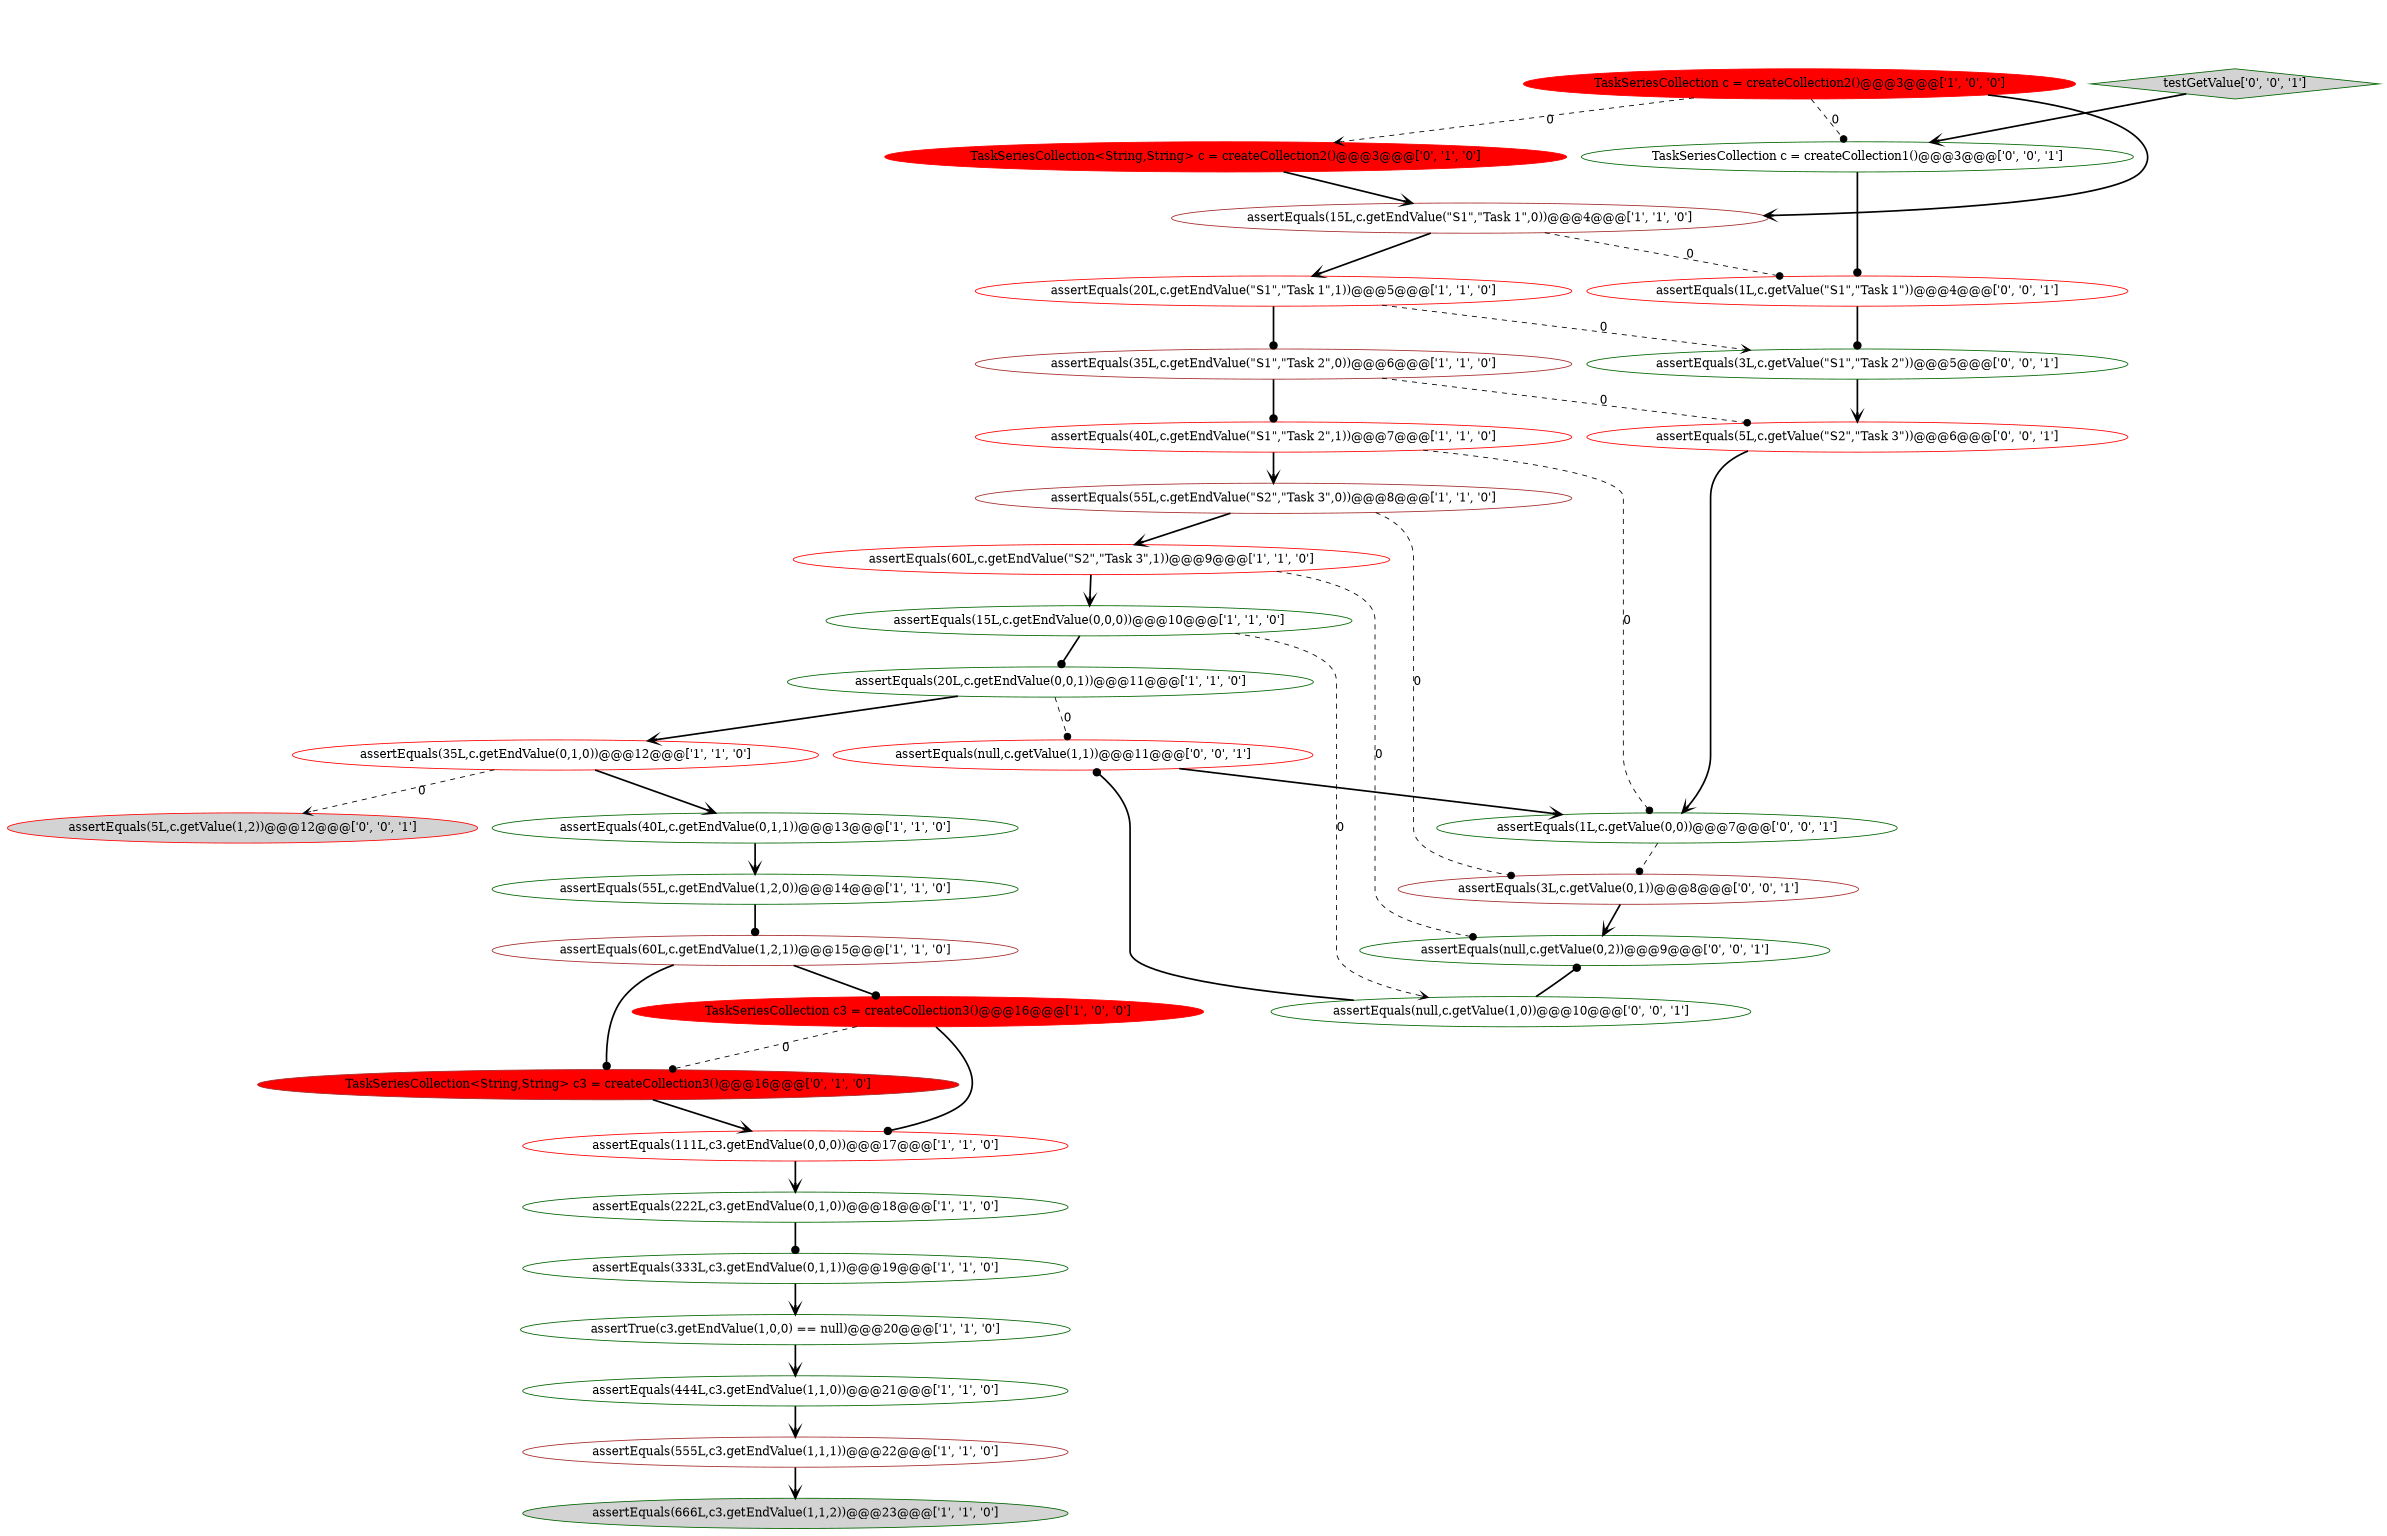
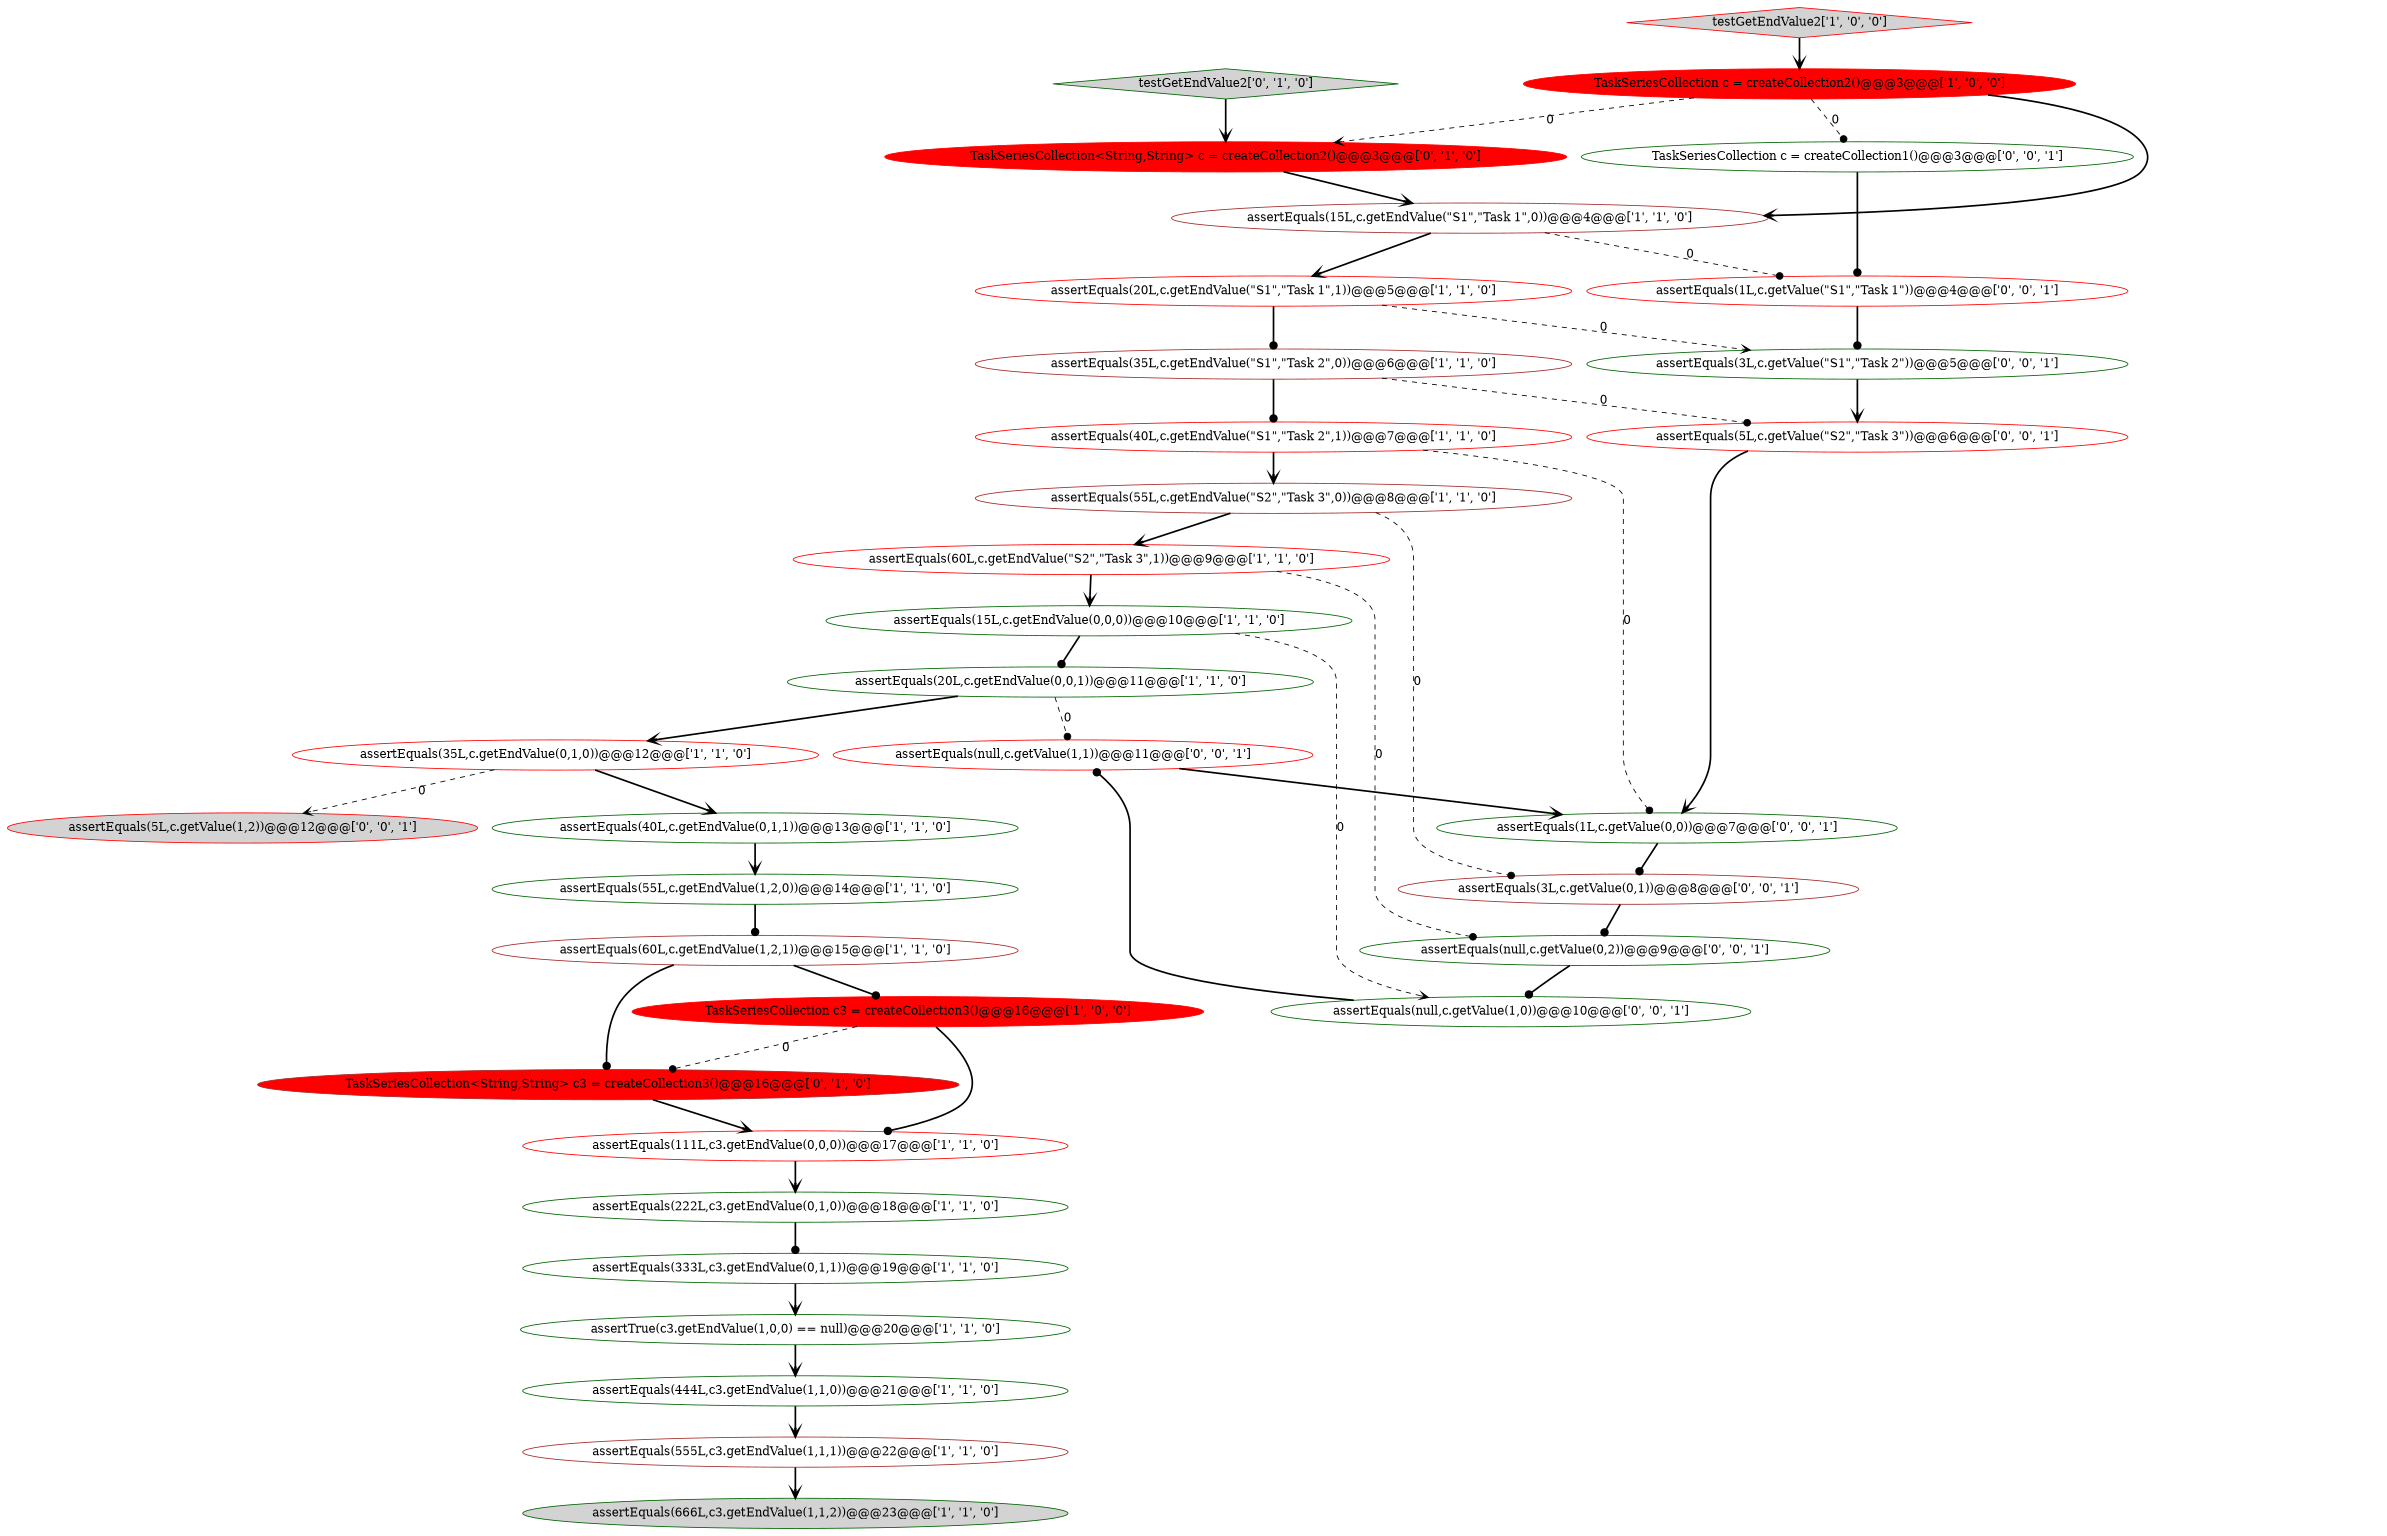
none -> (1800, 23)
none -> (1226, 84)
(2235, 84) -> none
(1650, 856) -> (1650, 856)
(1613, 917) -> (1613, 917)
(1555, 983) -> (1551, 979)
